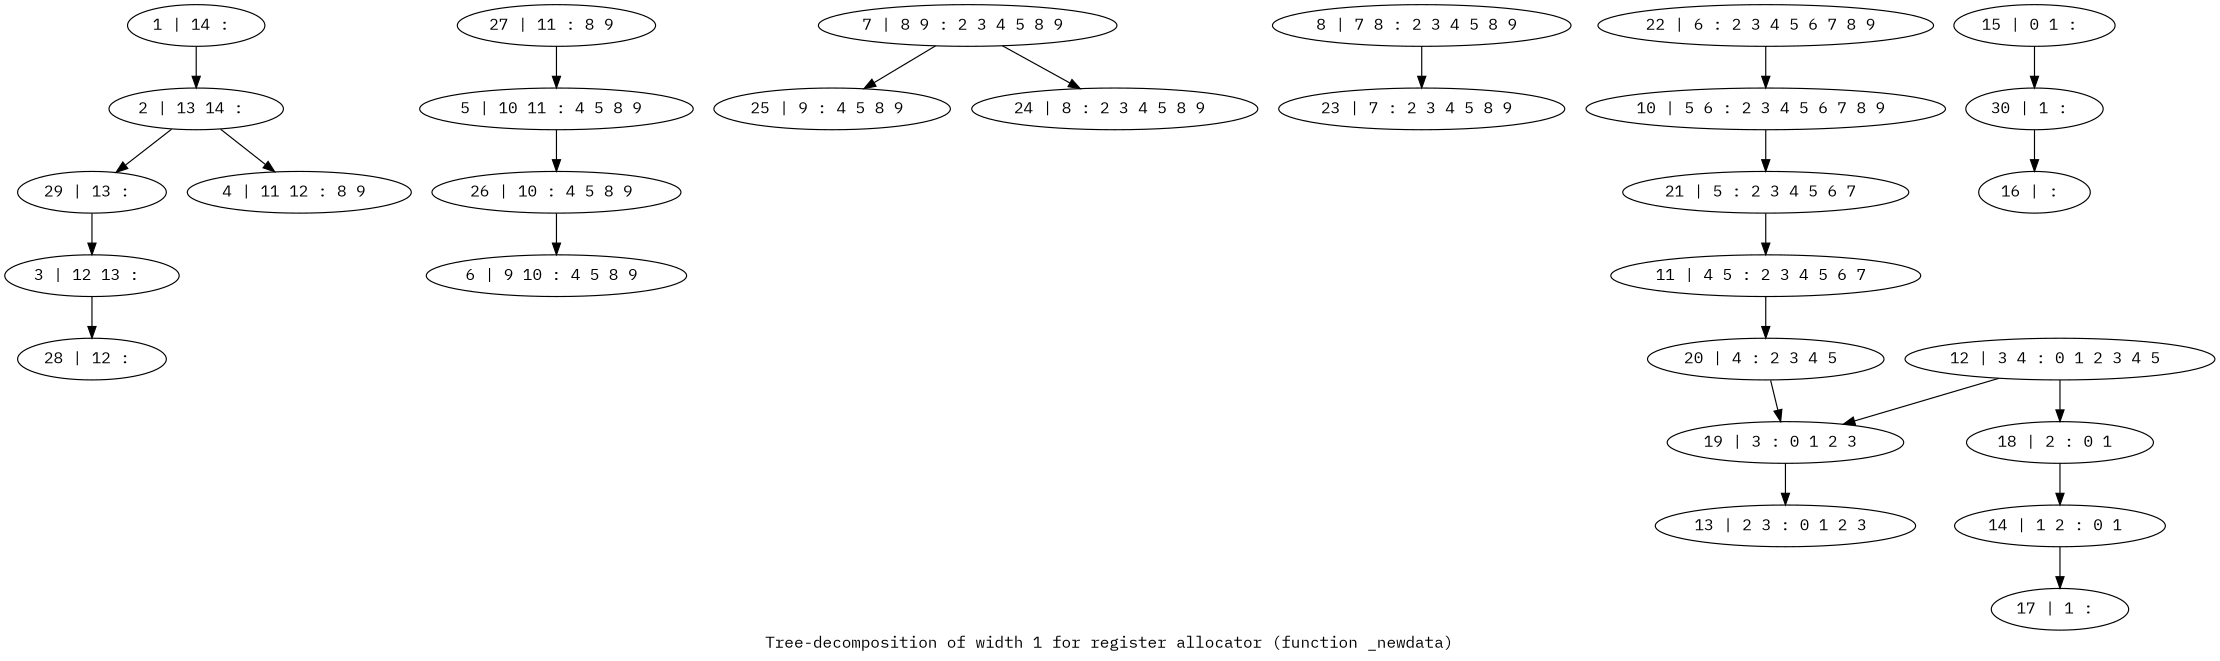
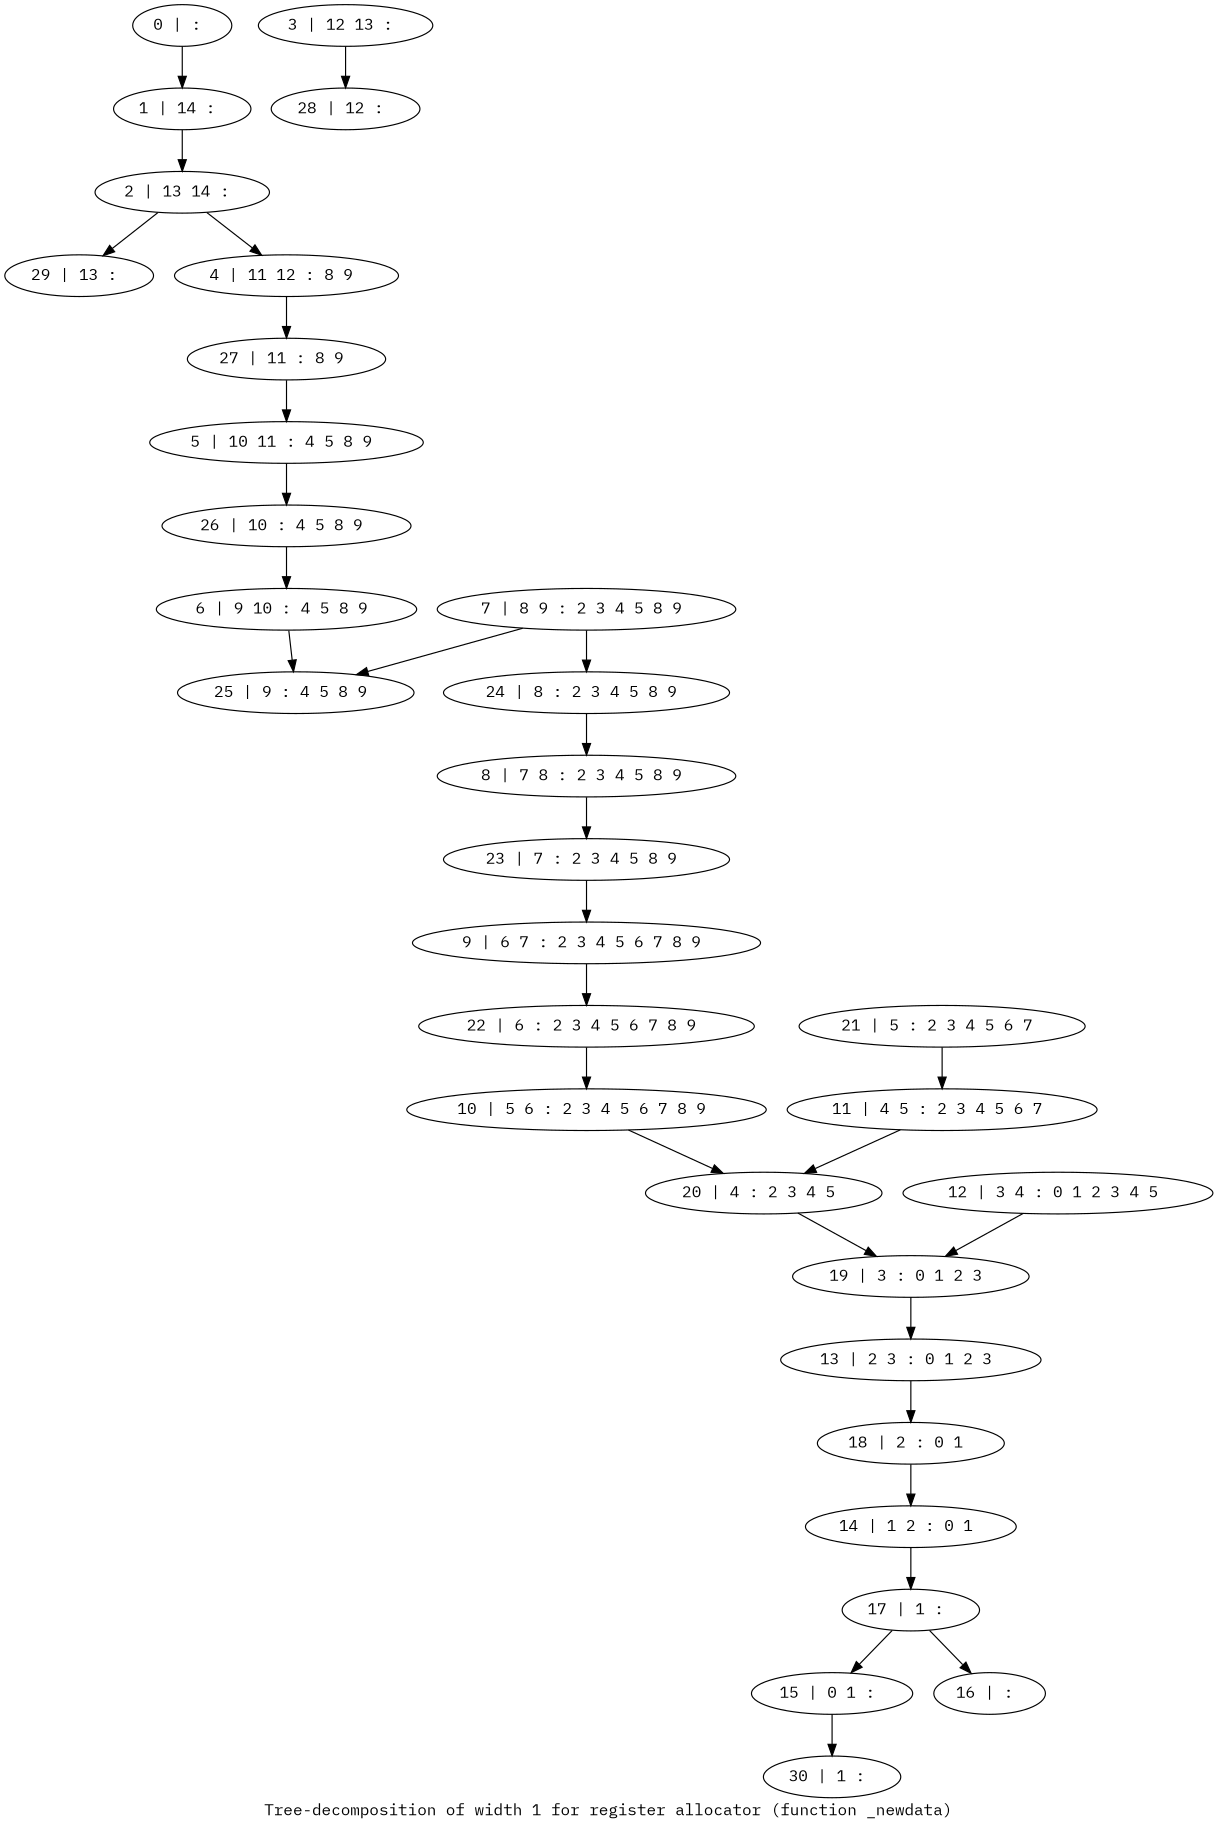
none -> (182, 25)
(1766, 145) -> (671, 1149)
(2034, 145) -> (946, 1648)
(92, 228) -> none
none -> (287, 312)
(2060, 395) -> (911, 1396)
none -> (290, 645)
none -> (587, 729)
none -> (587, 943)
none -> (876, 1647)
